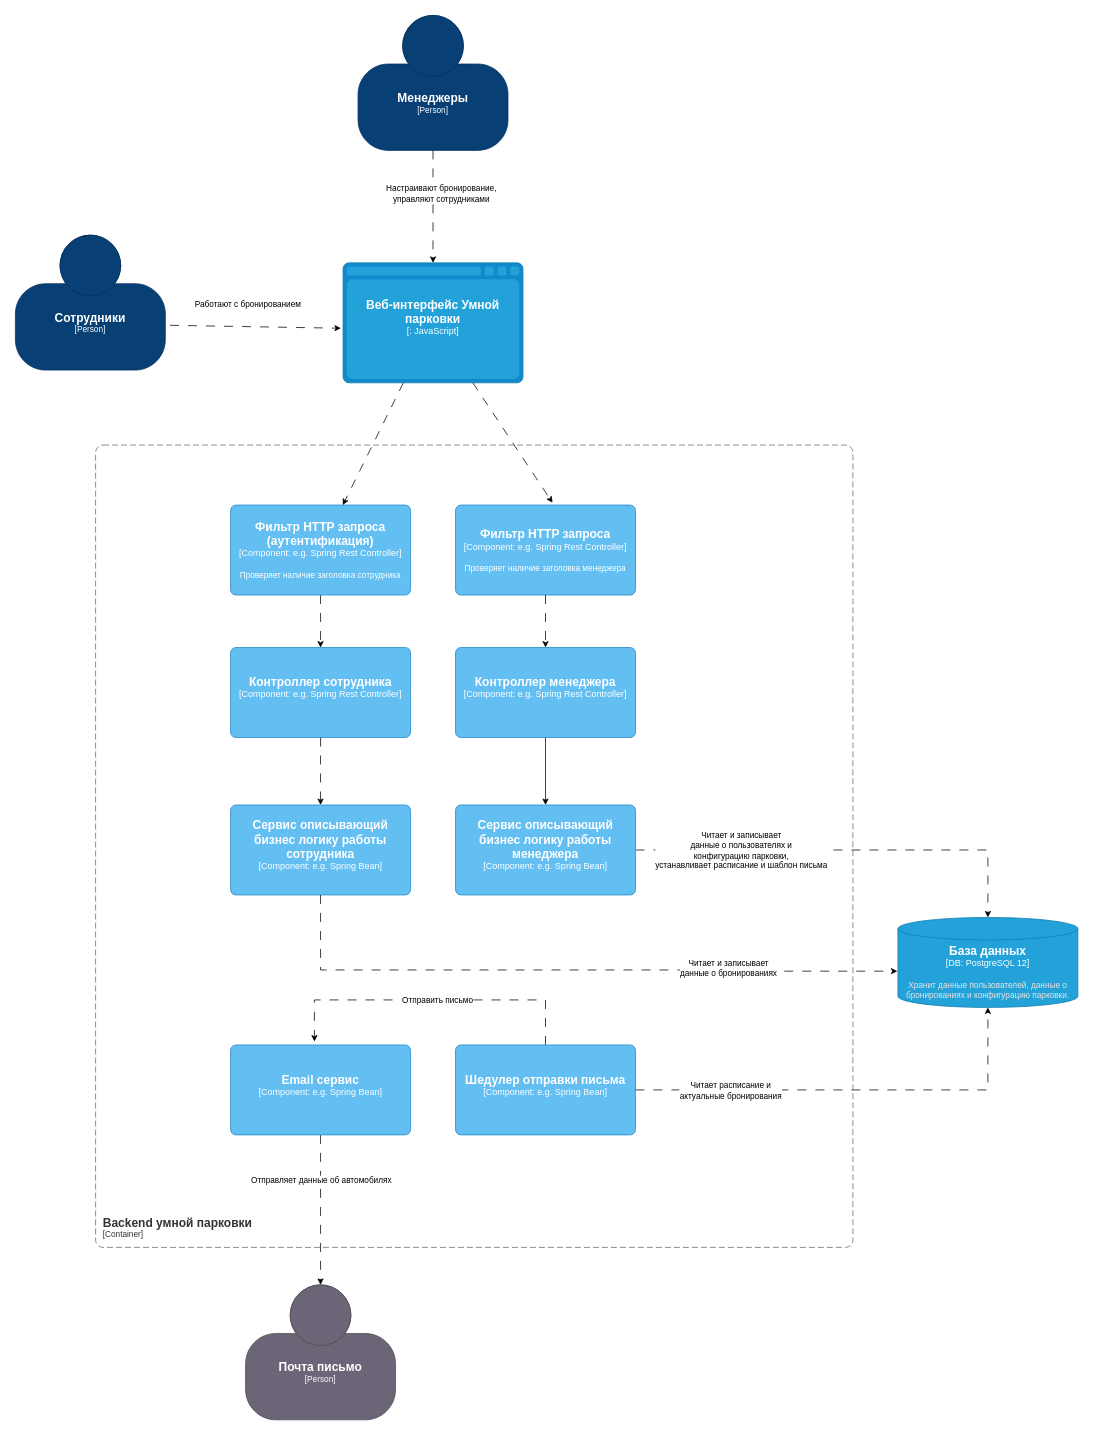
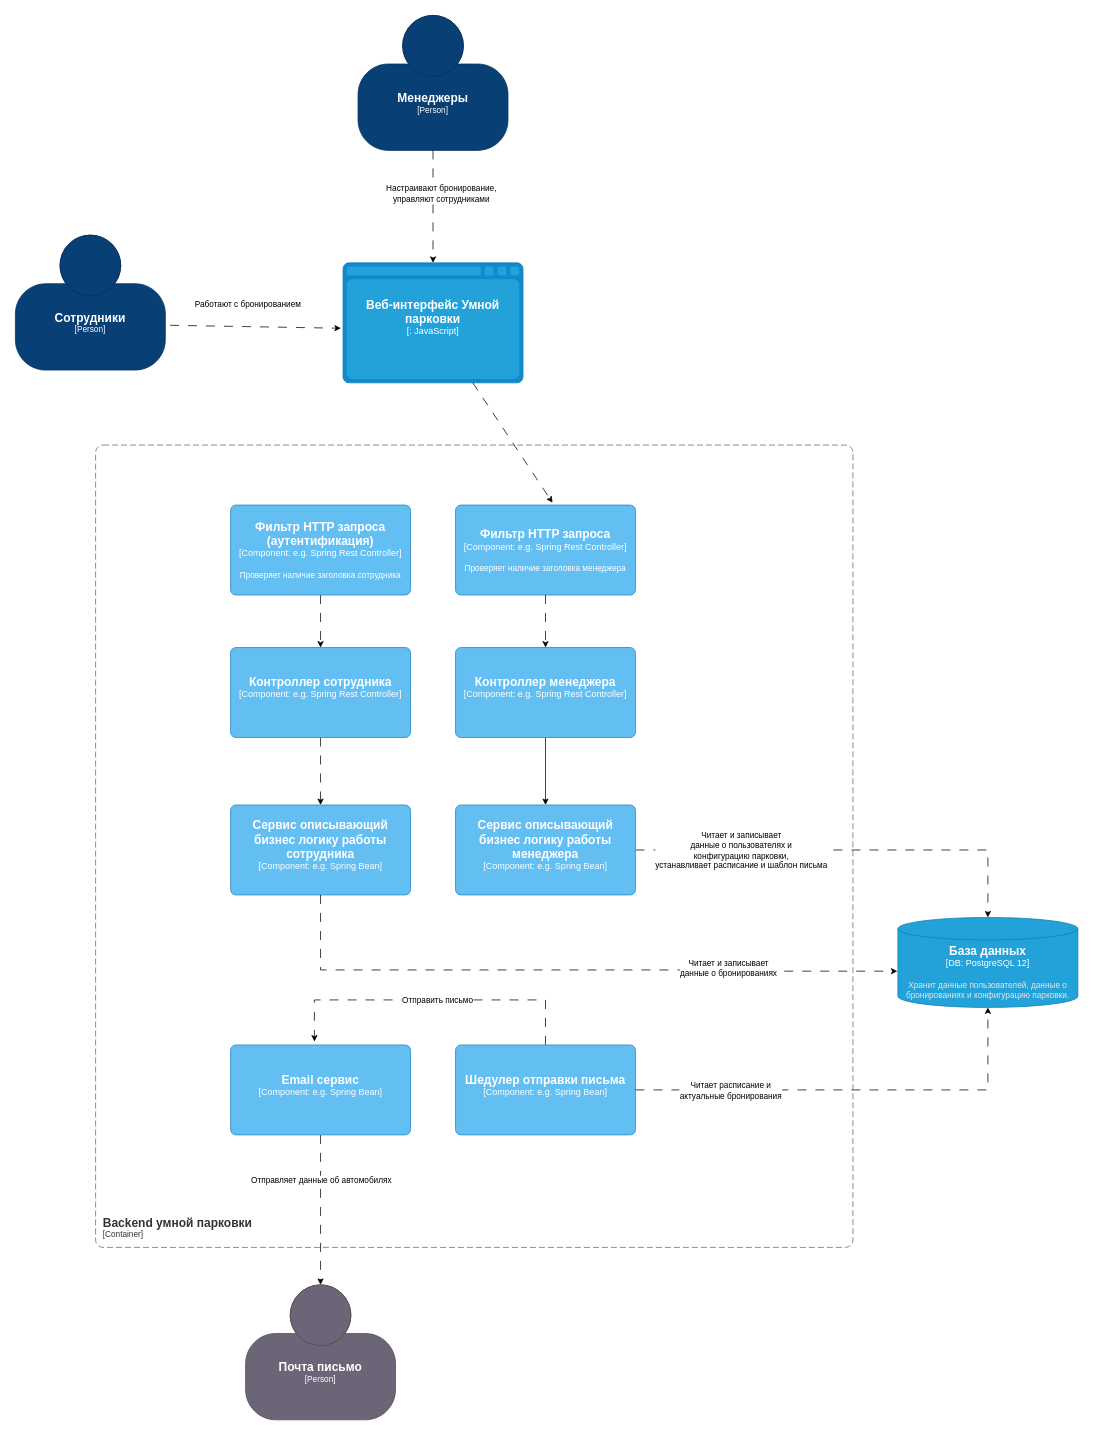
(386, 419) -> none
